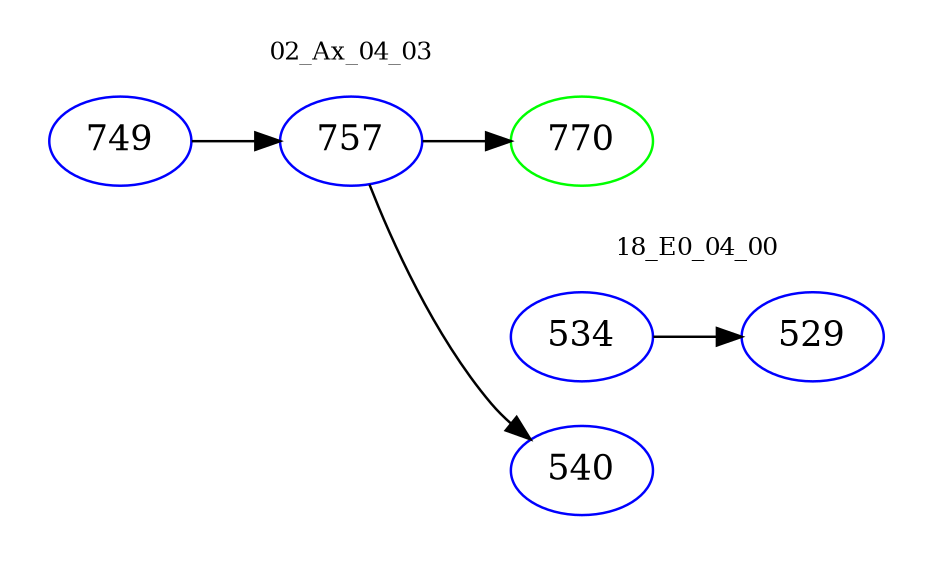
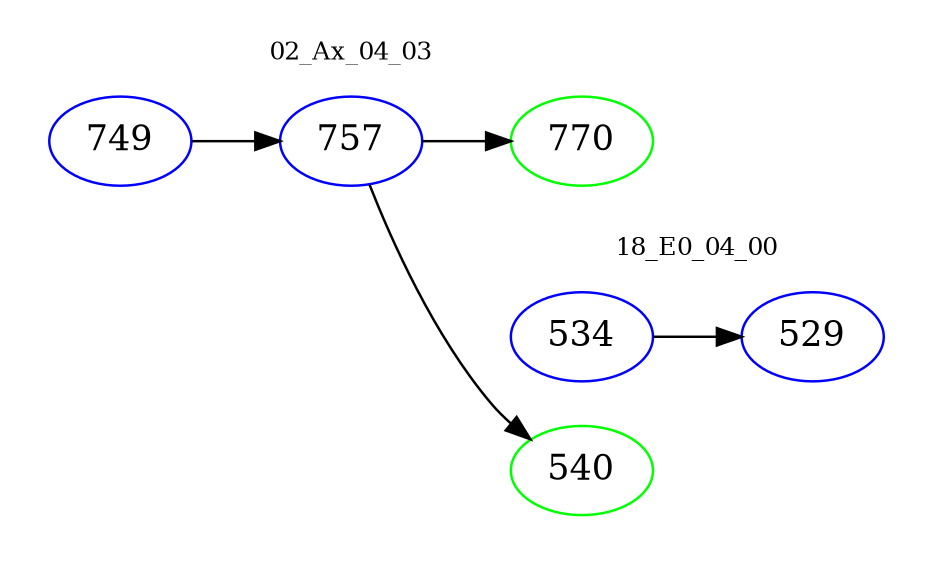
(582, 471) -> (582, 471)
